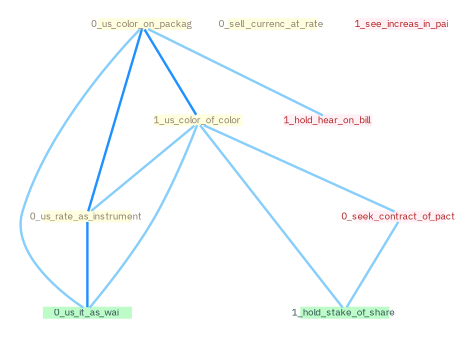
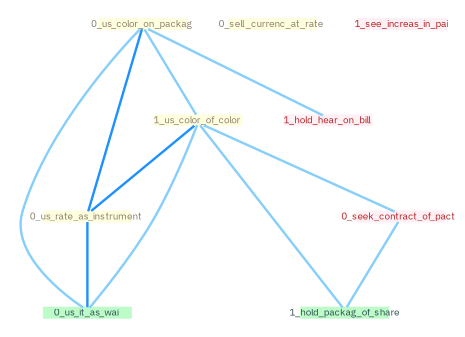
(170, 72) -> (170, 72)
(143, 168) -> (143, 168)
(345, 313) -> (345, 313)
